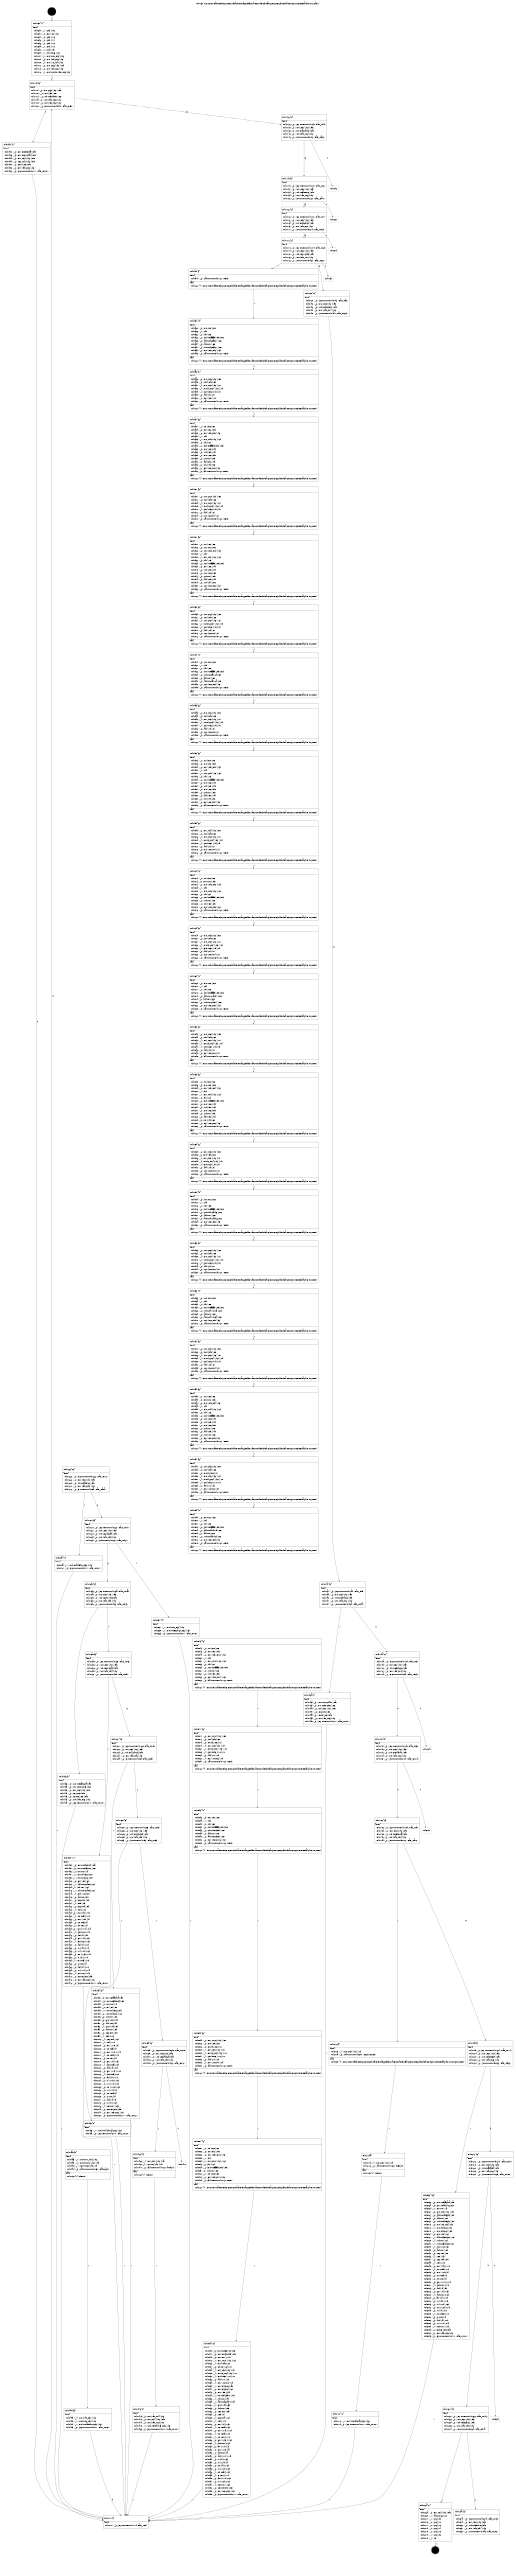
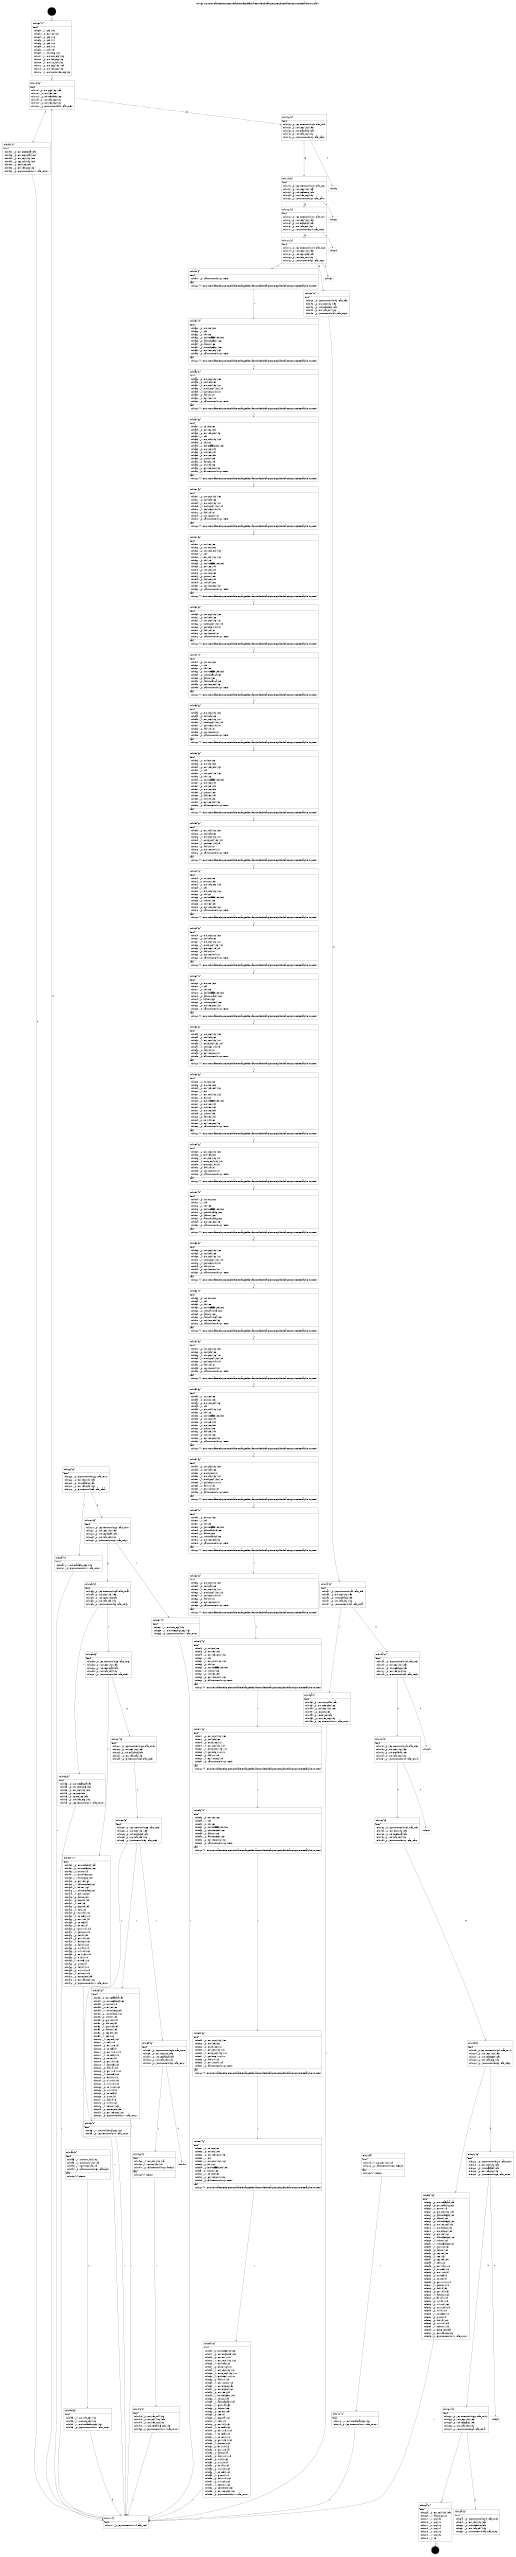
none -> (253, 1594)
(112, 1873) -> (130, 1915)
(397, 2053) -> none
